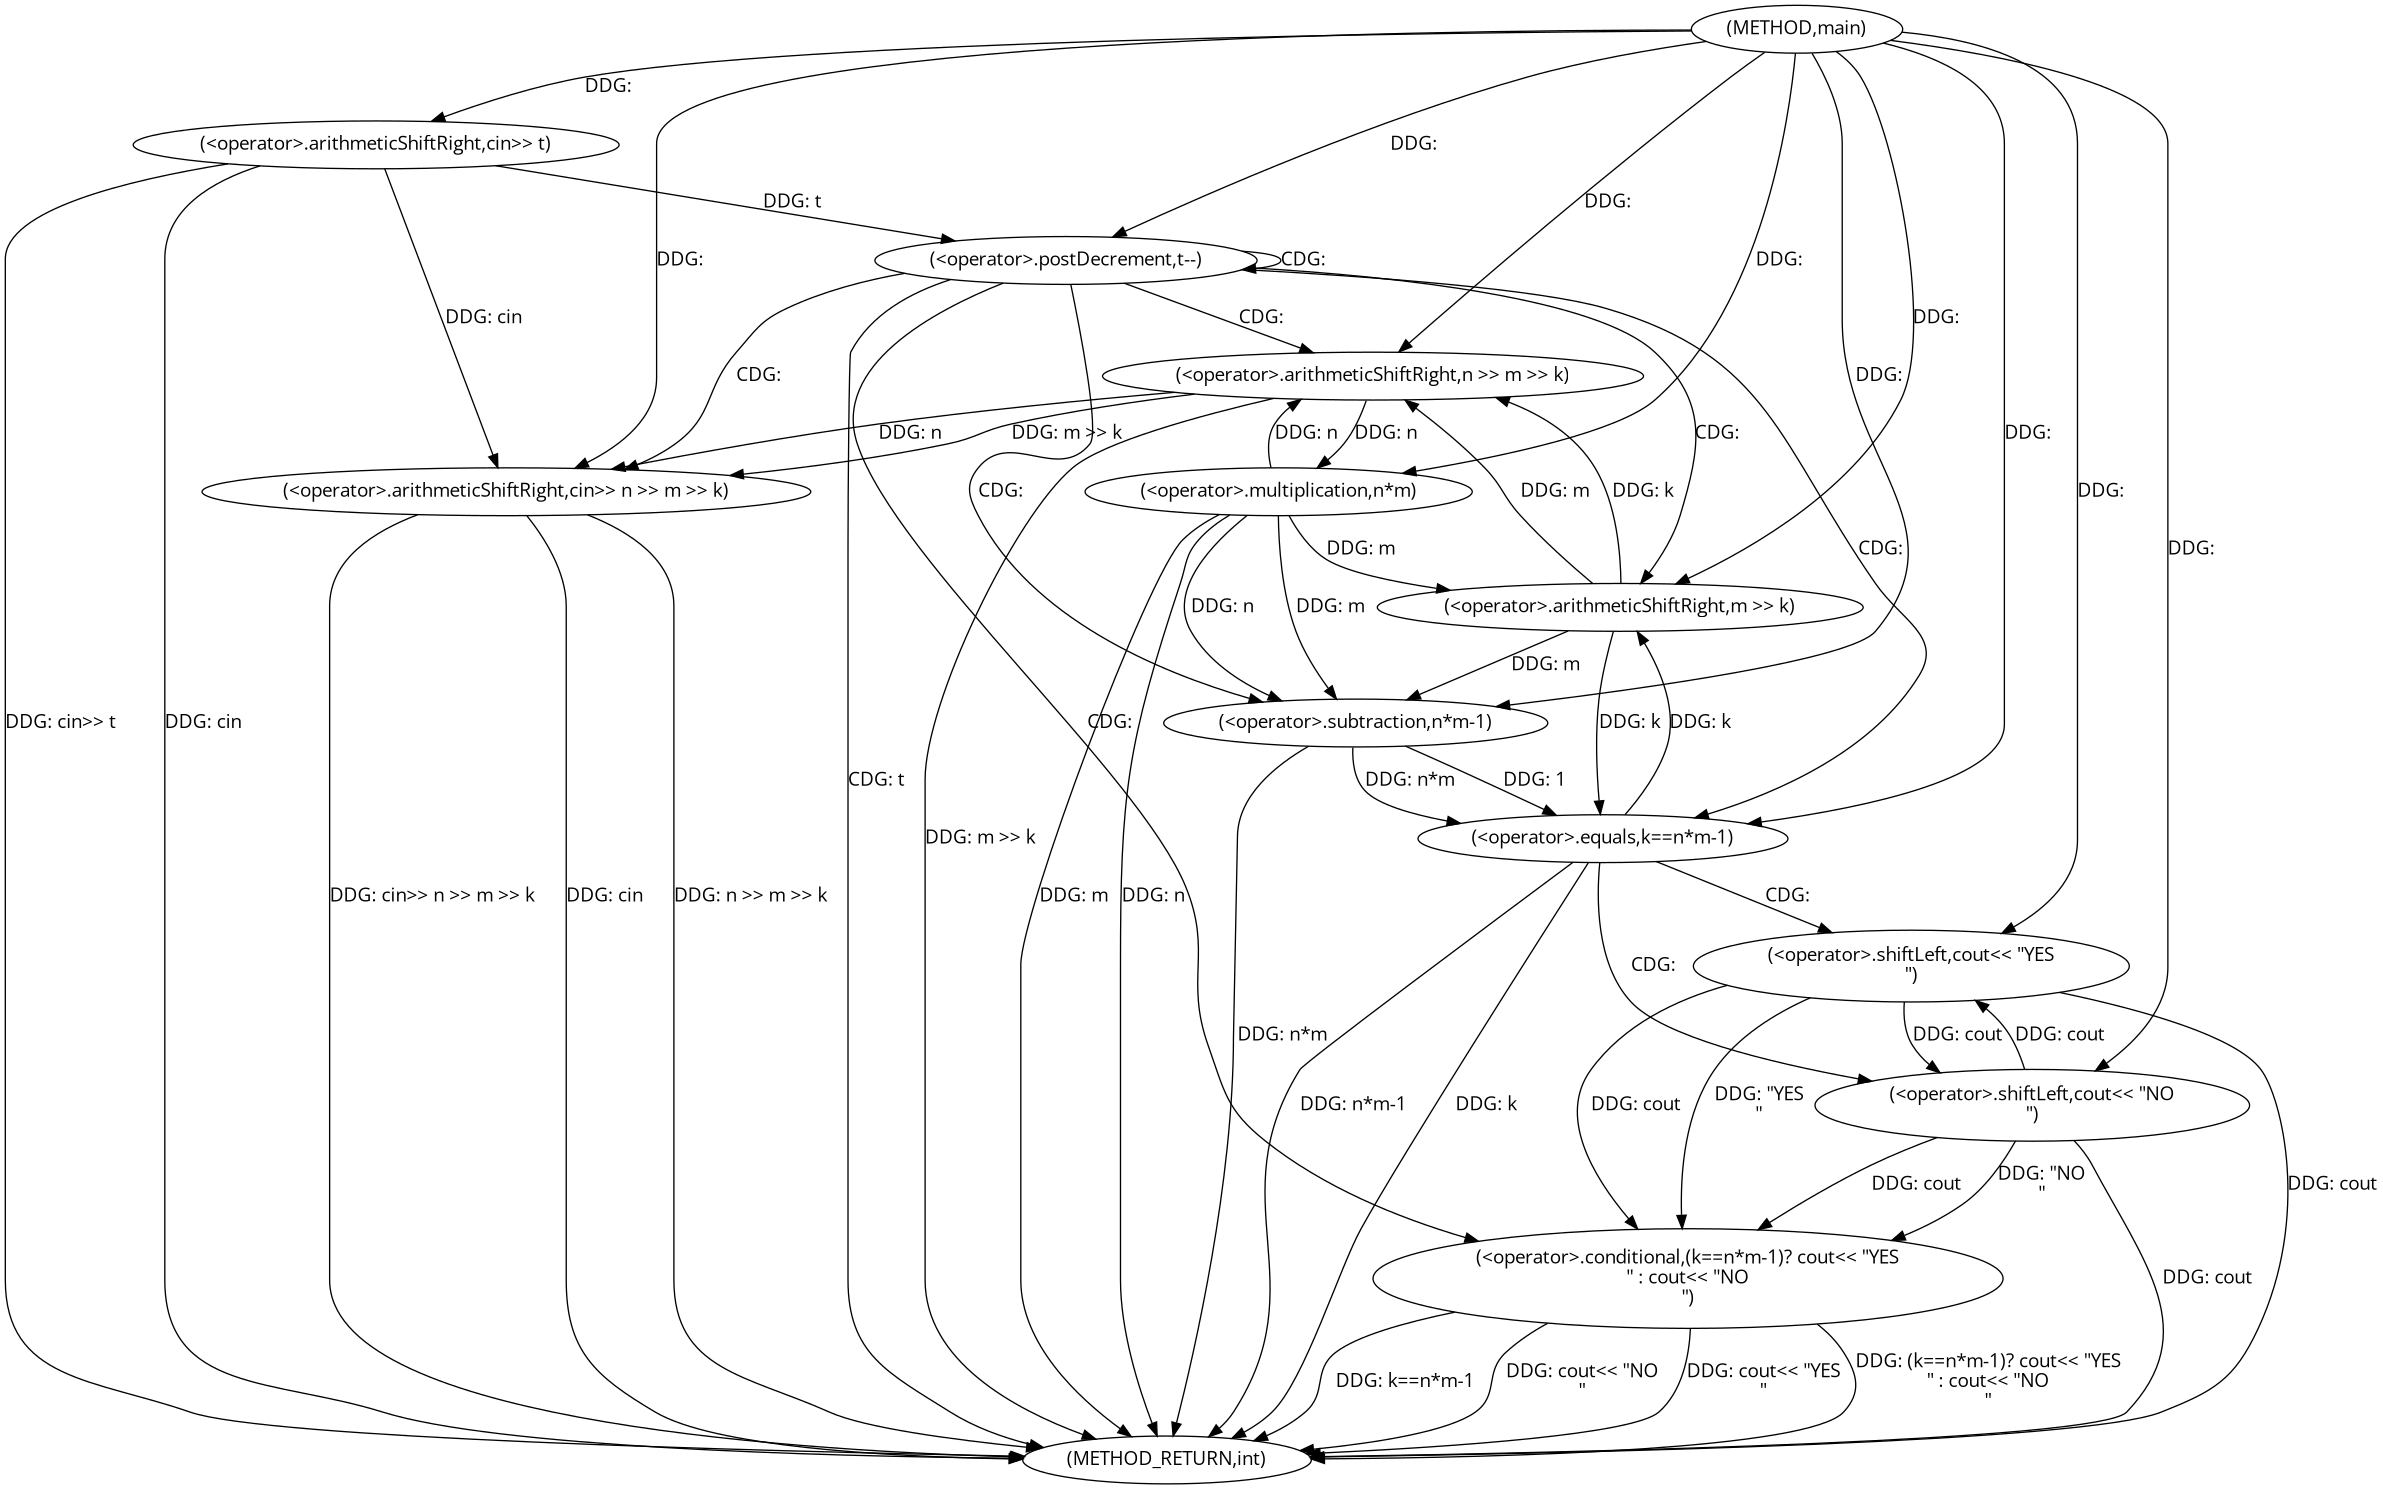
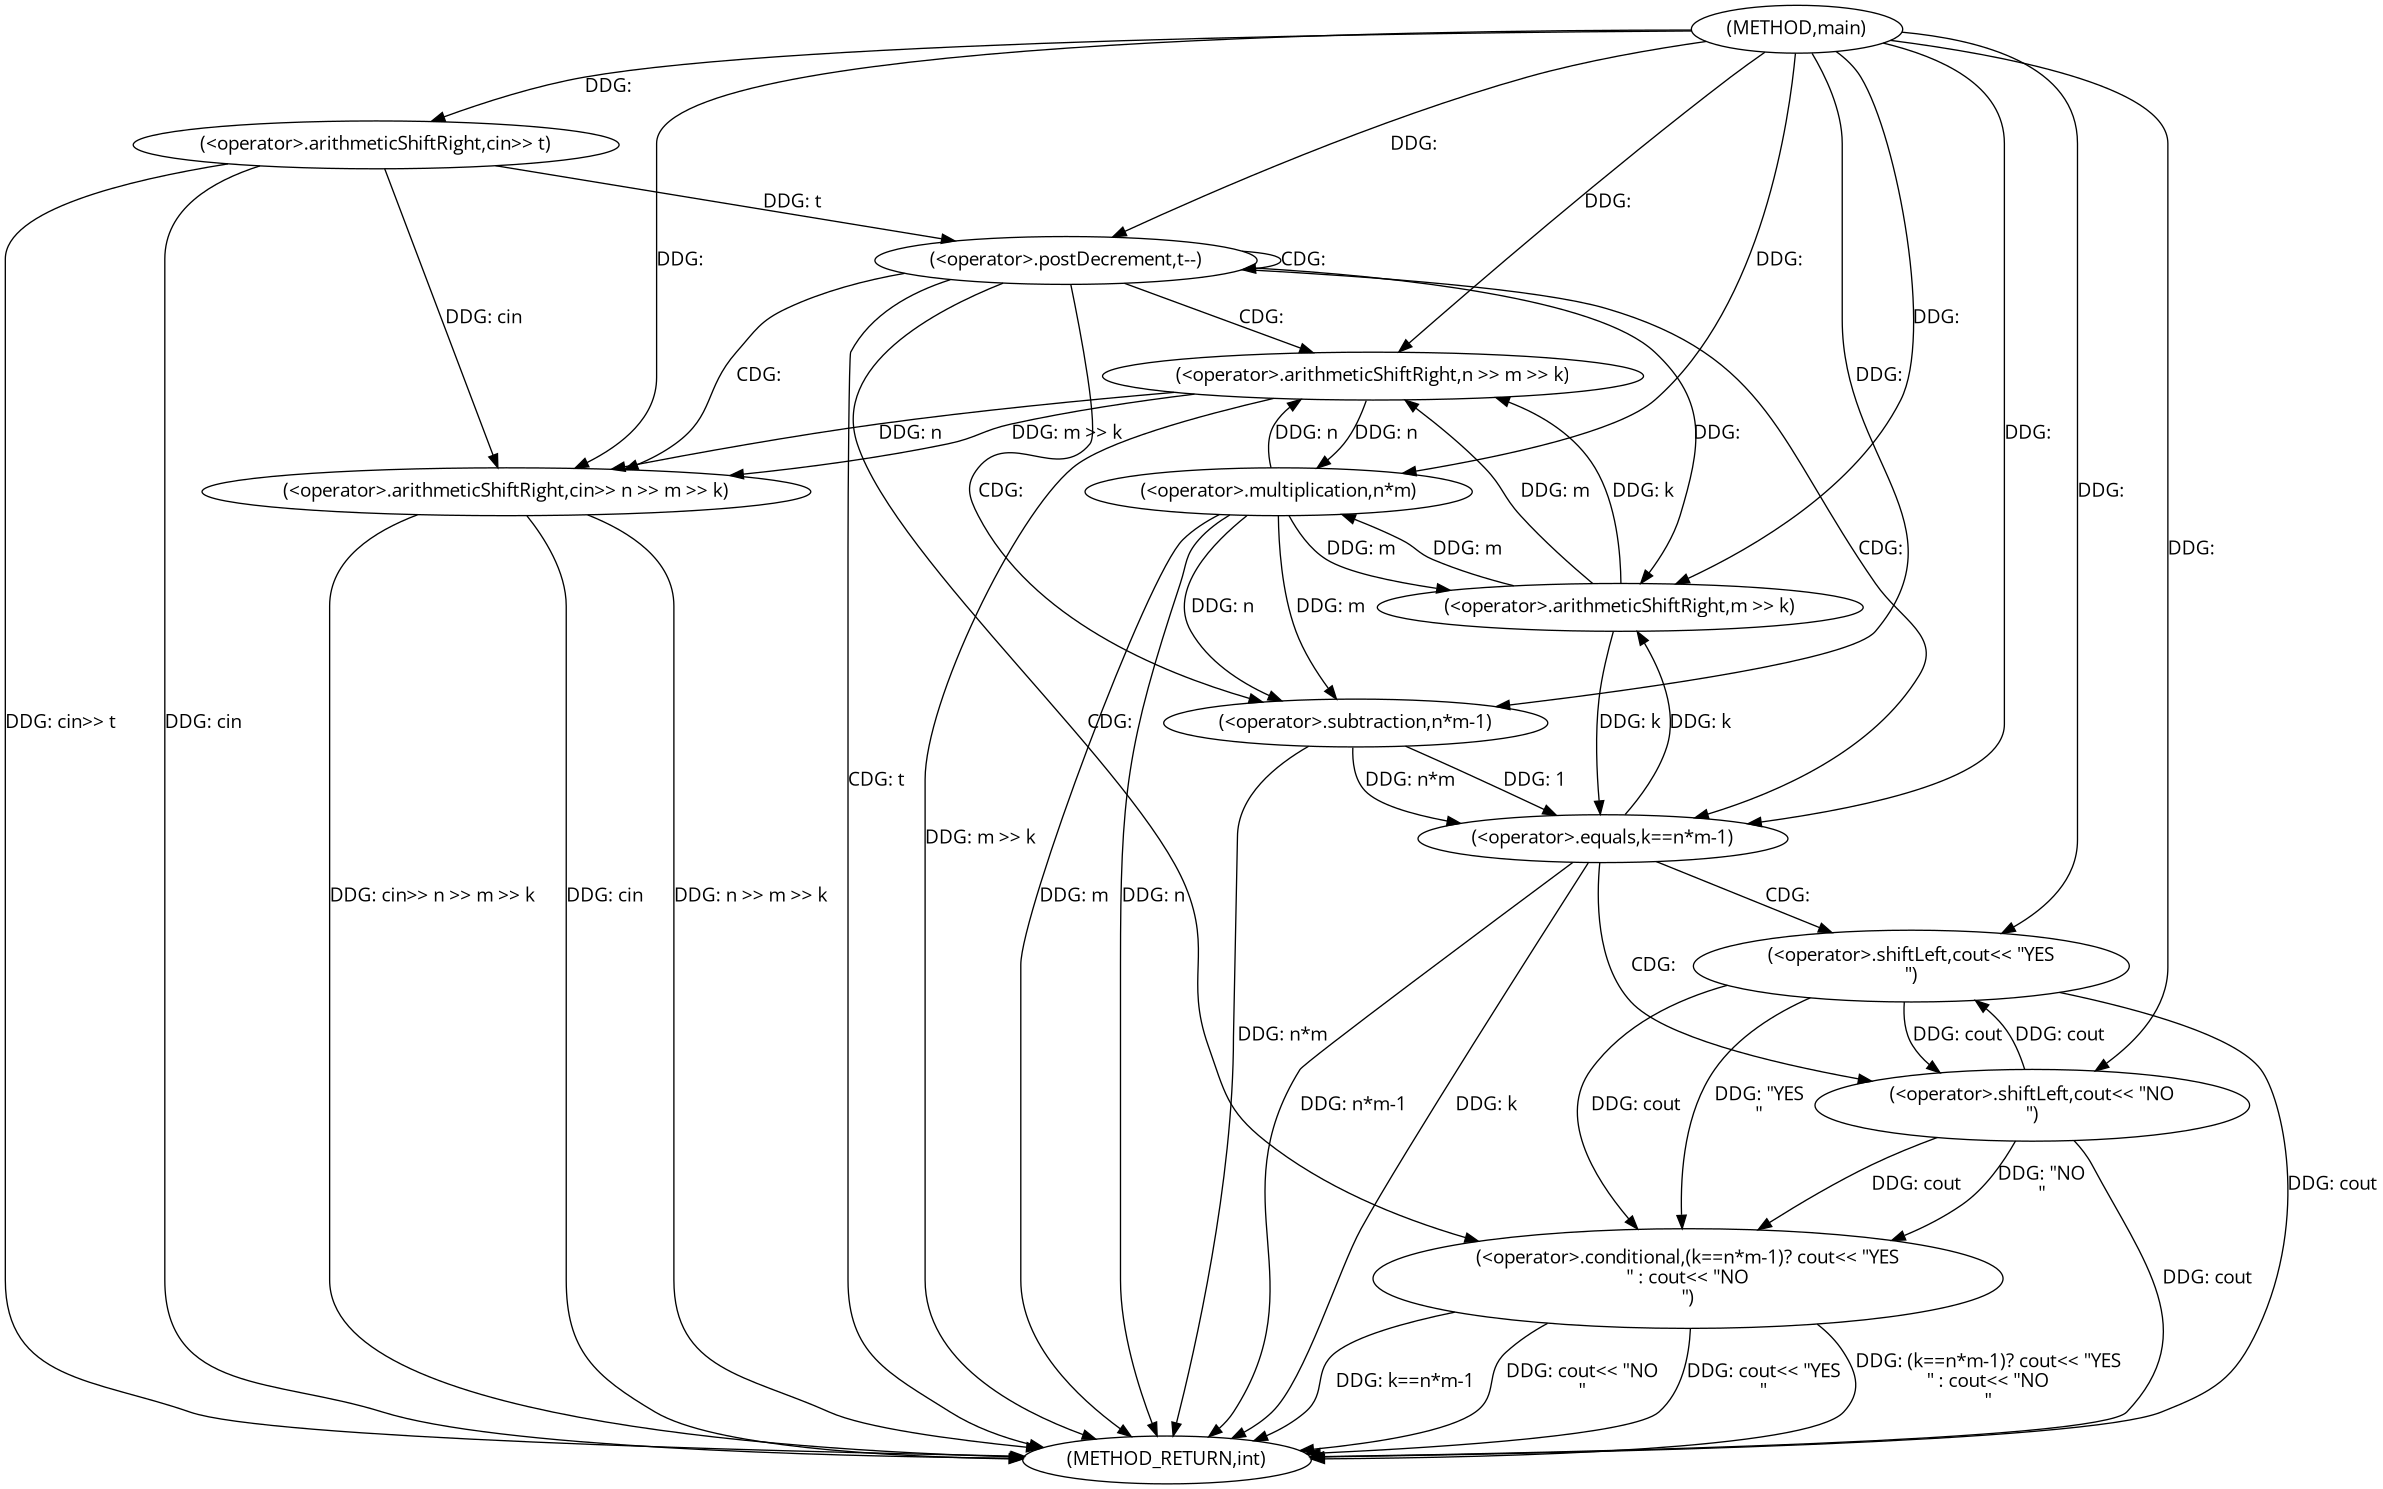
(1720, 434) -> (1720, 434)
(1494, 663) -> (1431, 559)
